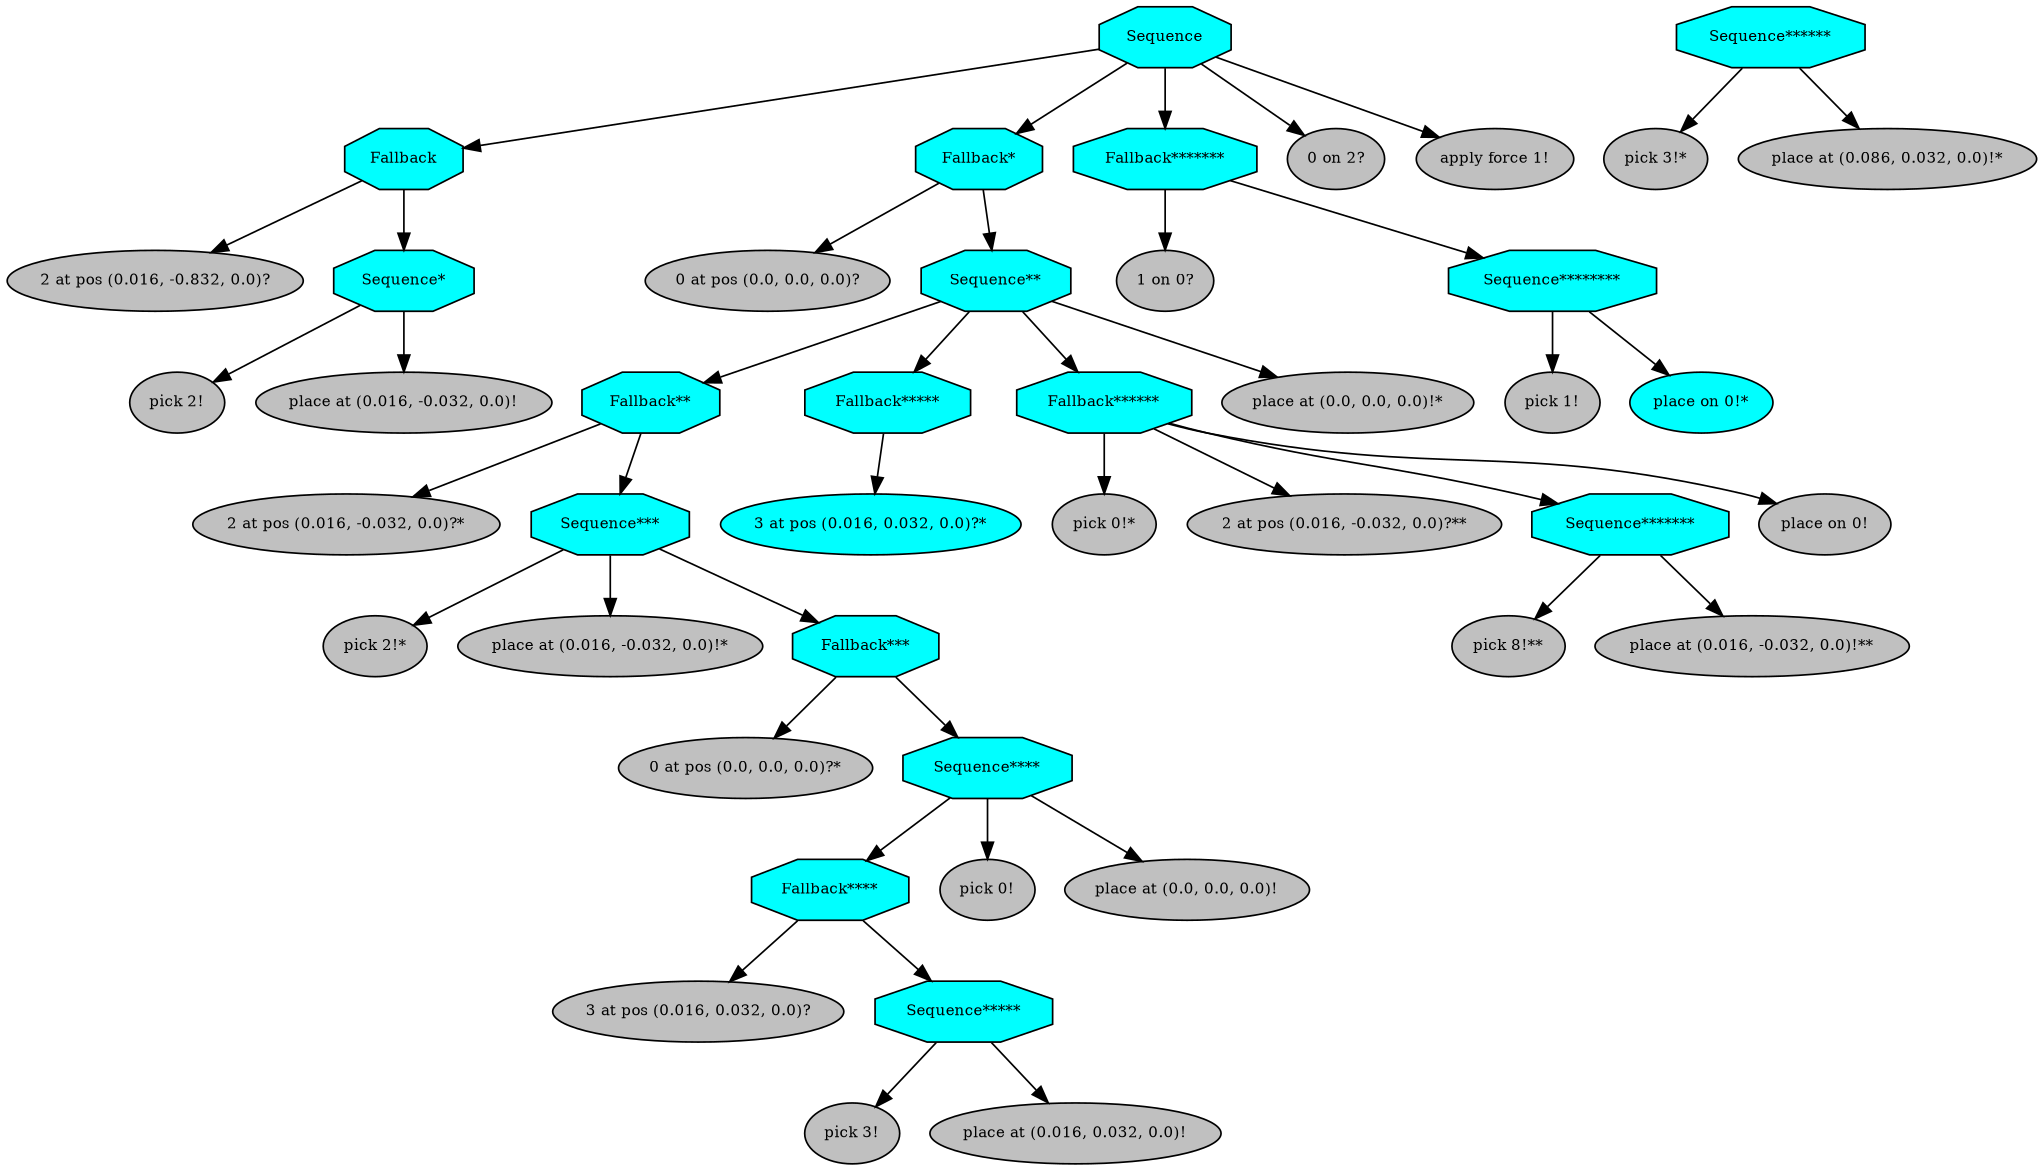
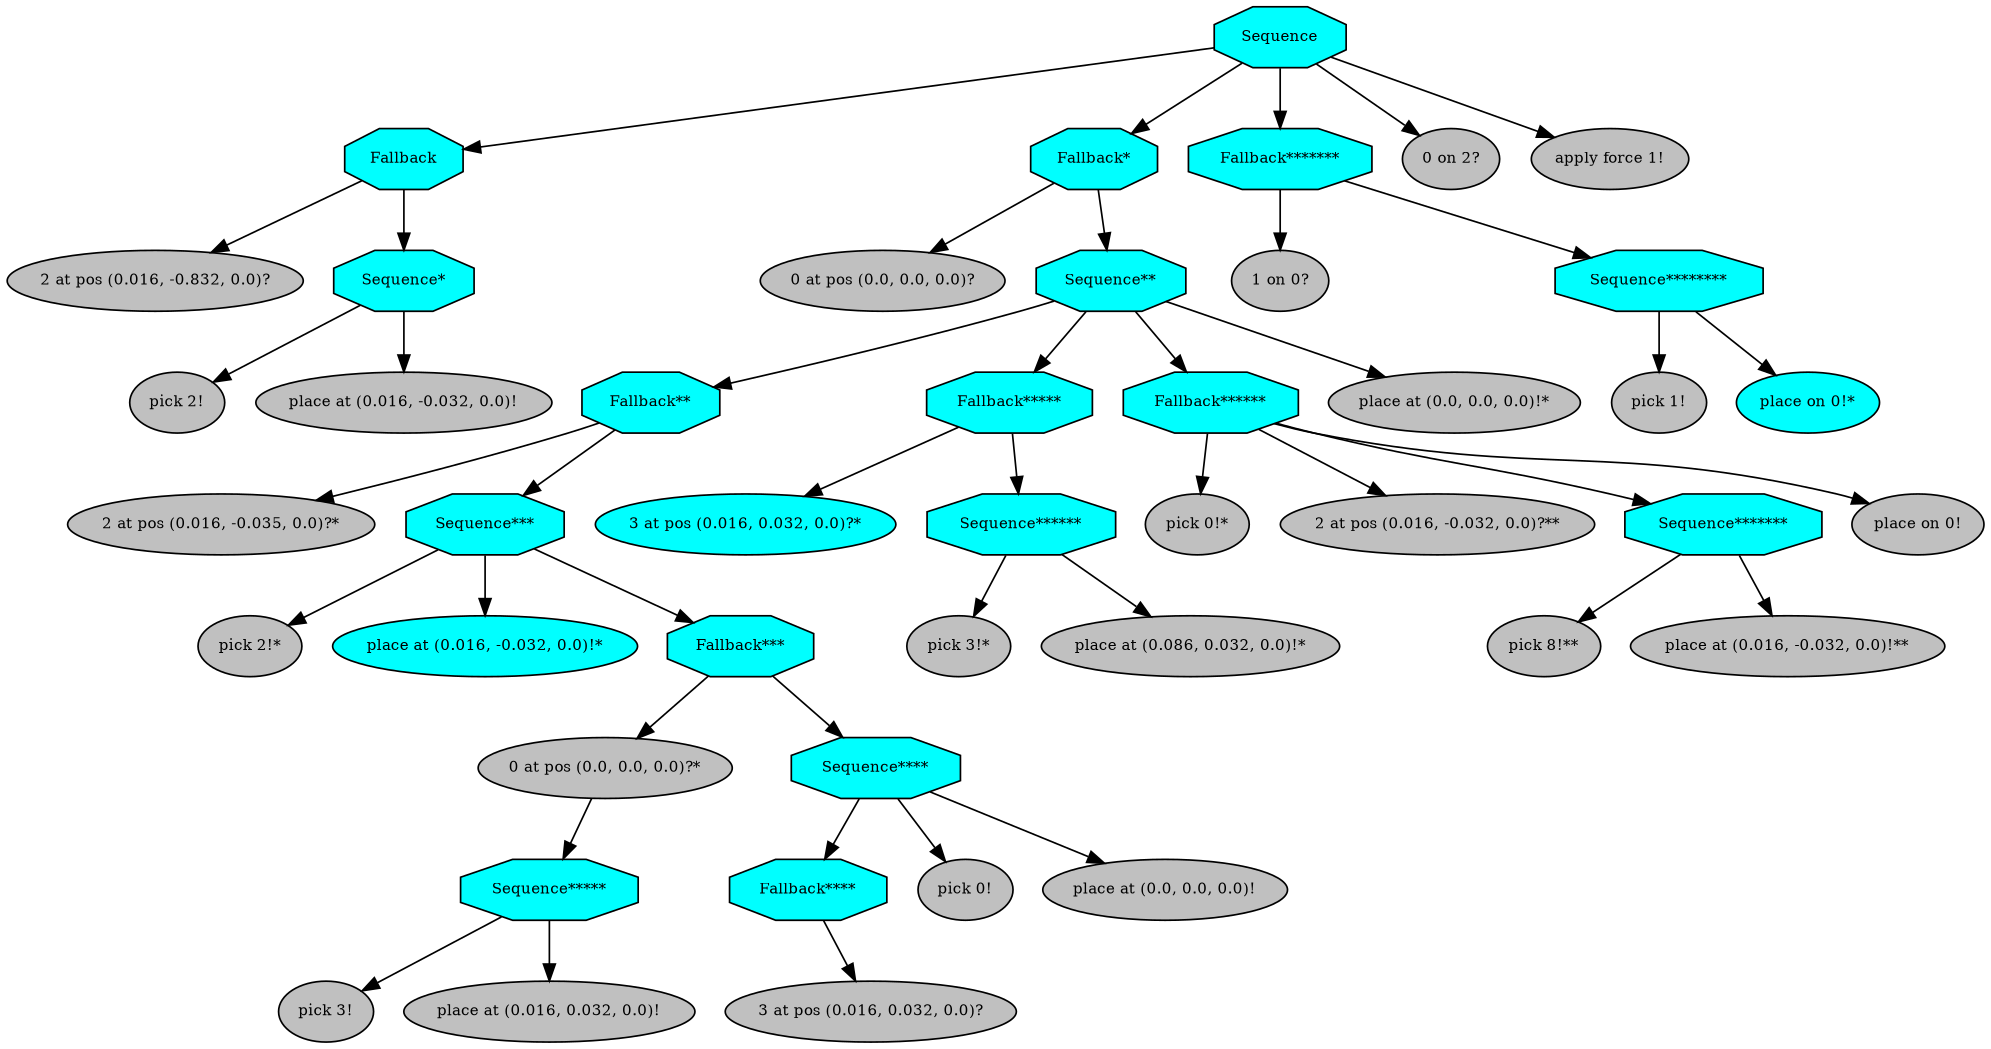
none -> (1015, 455)
(346, 524) -> (221, 524)
(610, 646) -> (485, 646)
(891, 945) -> (581, 821)
